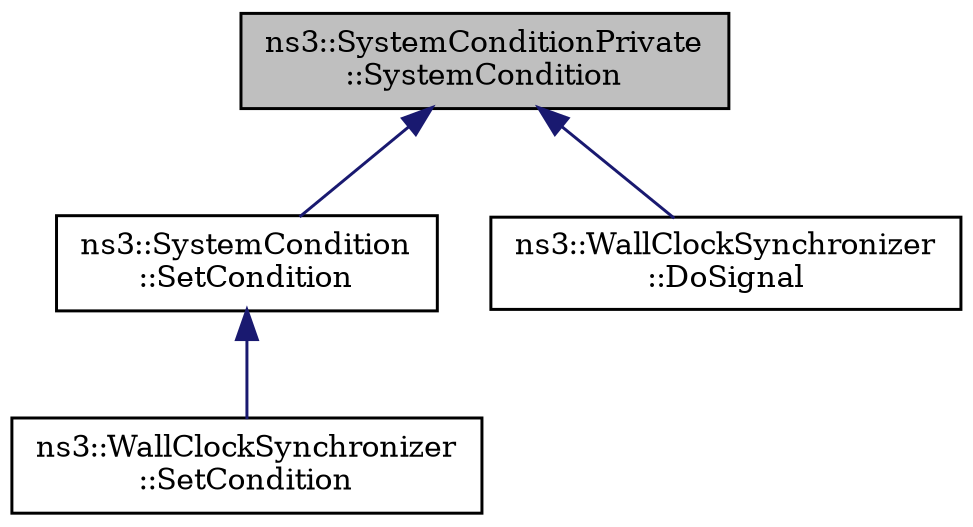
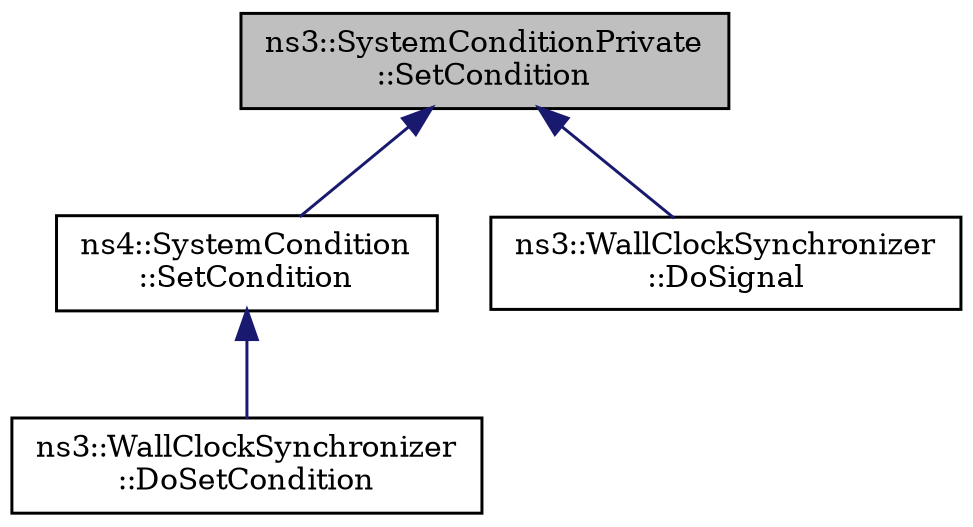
(485, 61) -> (485, 61)
(247, 263) -> (247, 263)
(247, 466) -> (247, 466)
